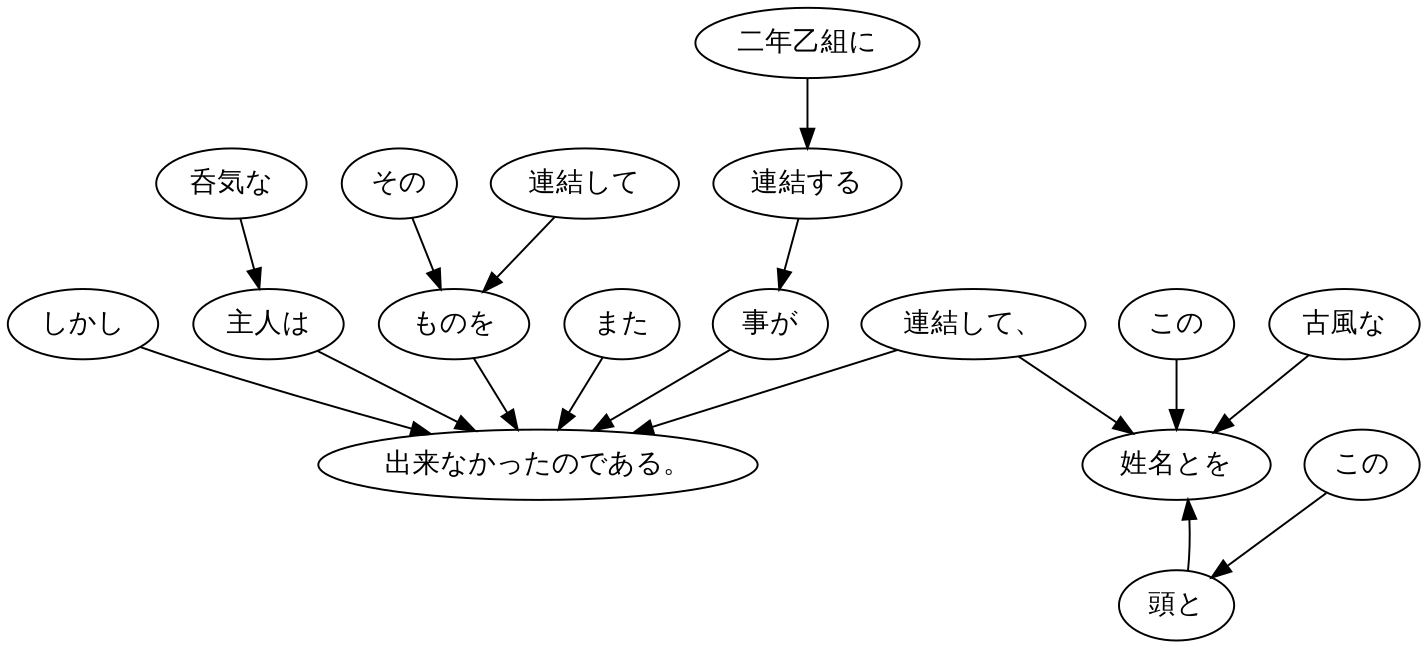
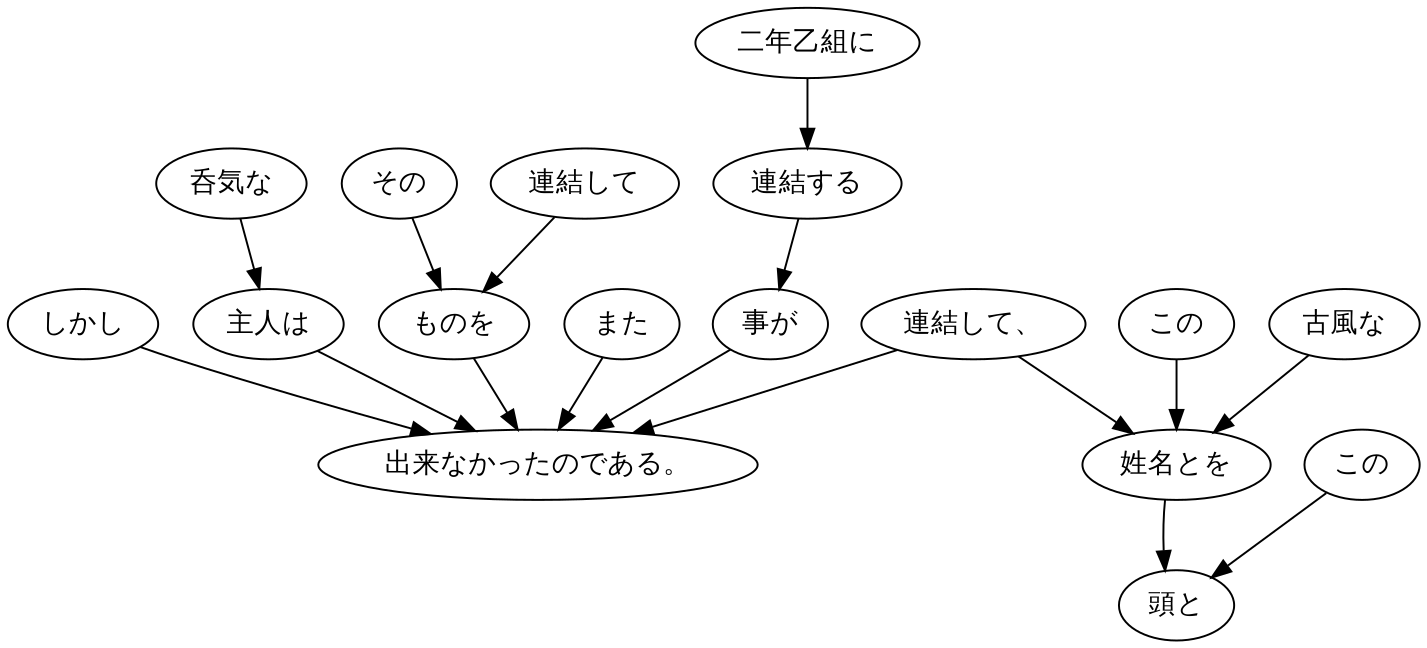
(1190, 545) -> (1163, 525)
